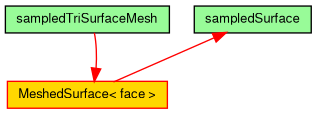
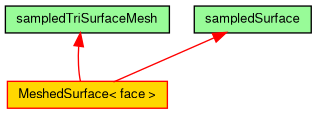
(96, 51) -> (78, 64)
